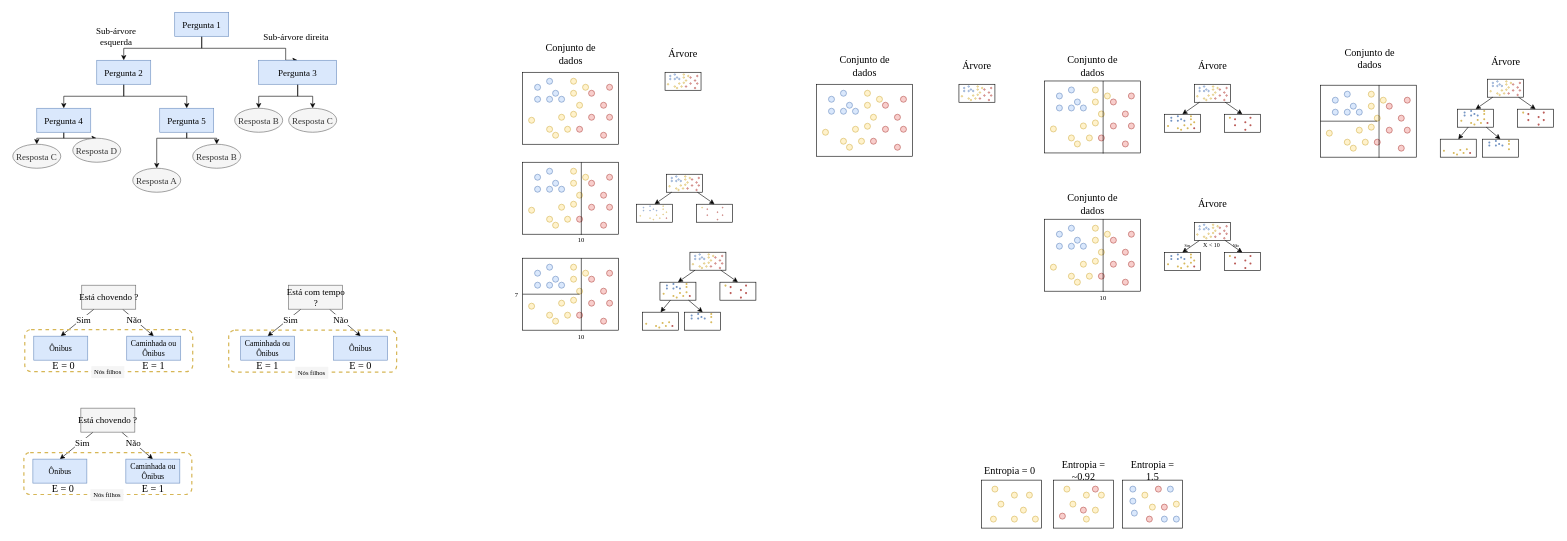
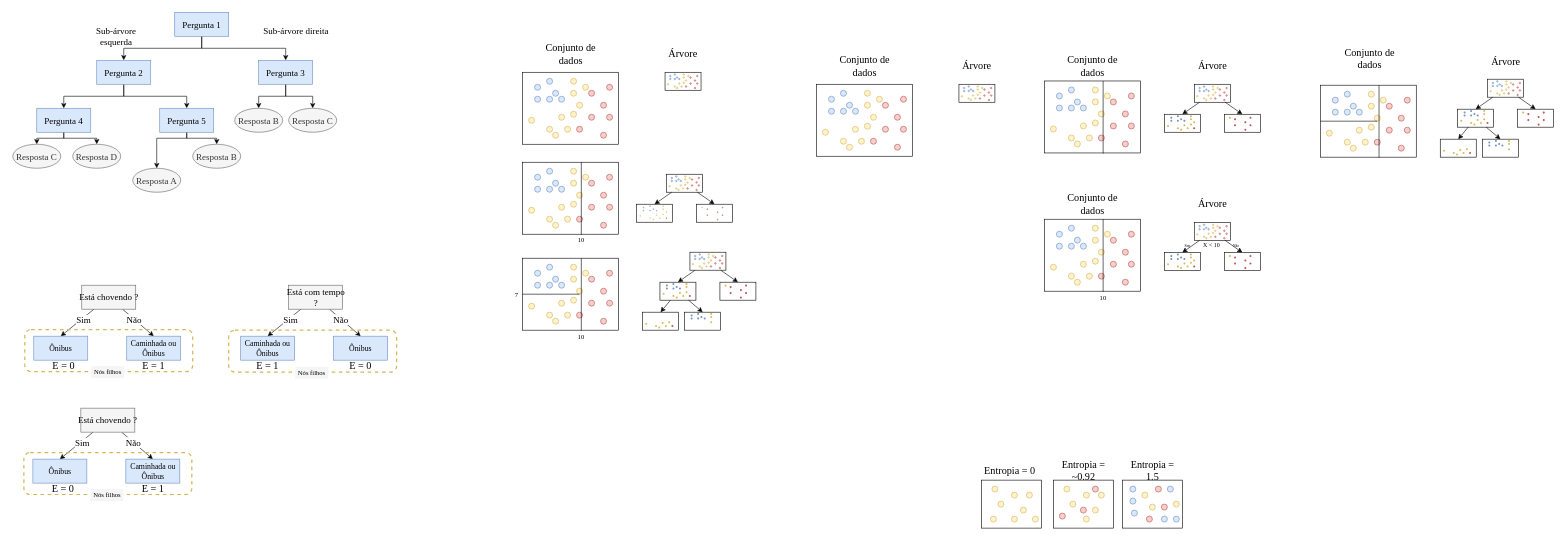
(296, 36) -> (296, 30)
(297, 72) -> (285, 72)
(96, 150) -> (96, 156)
